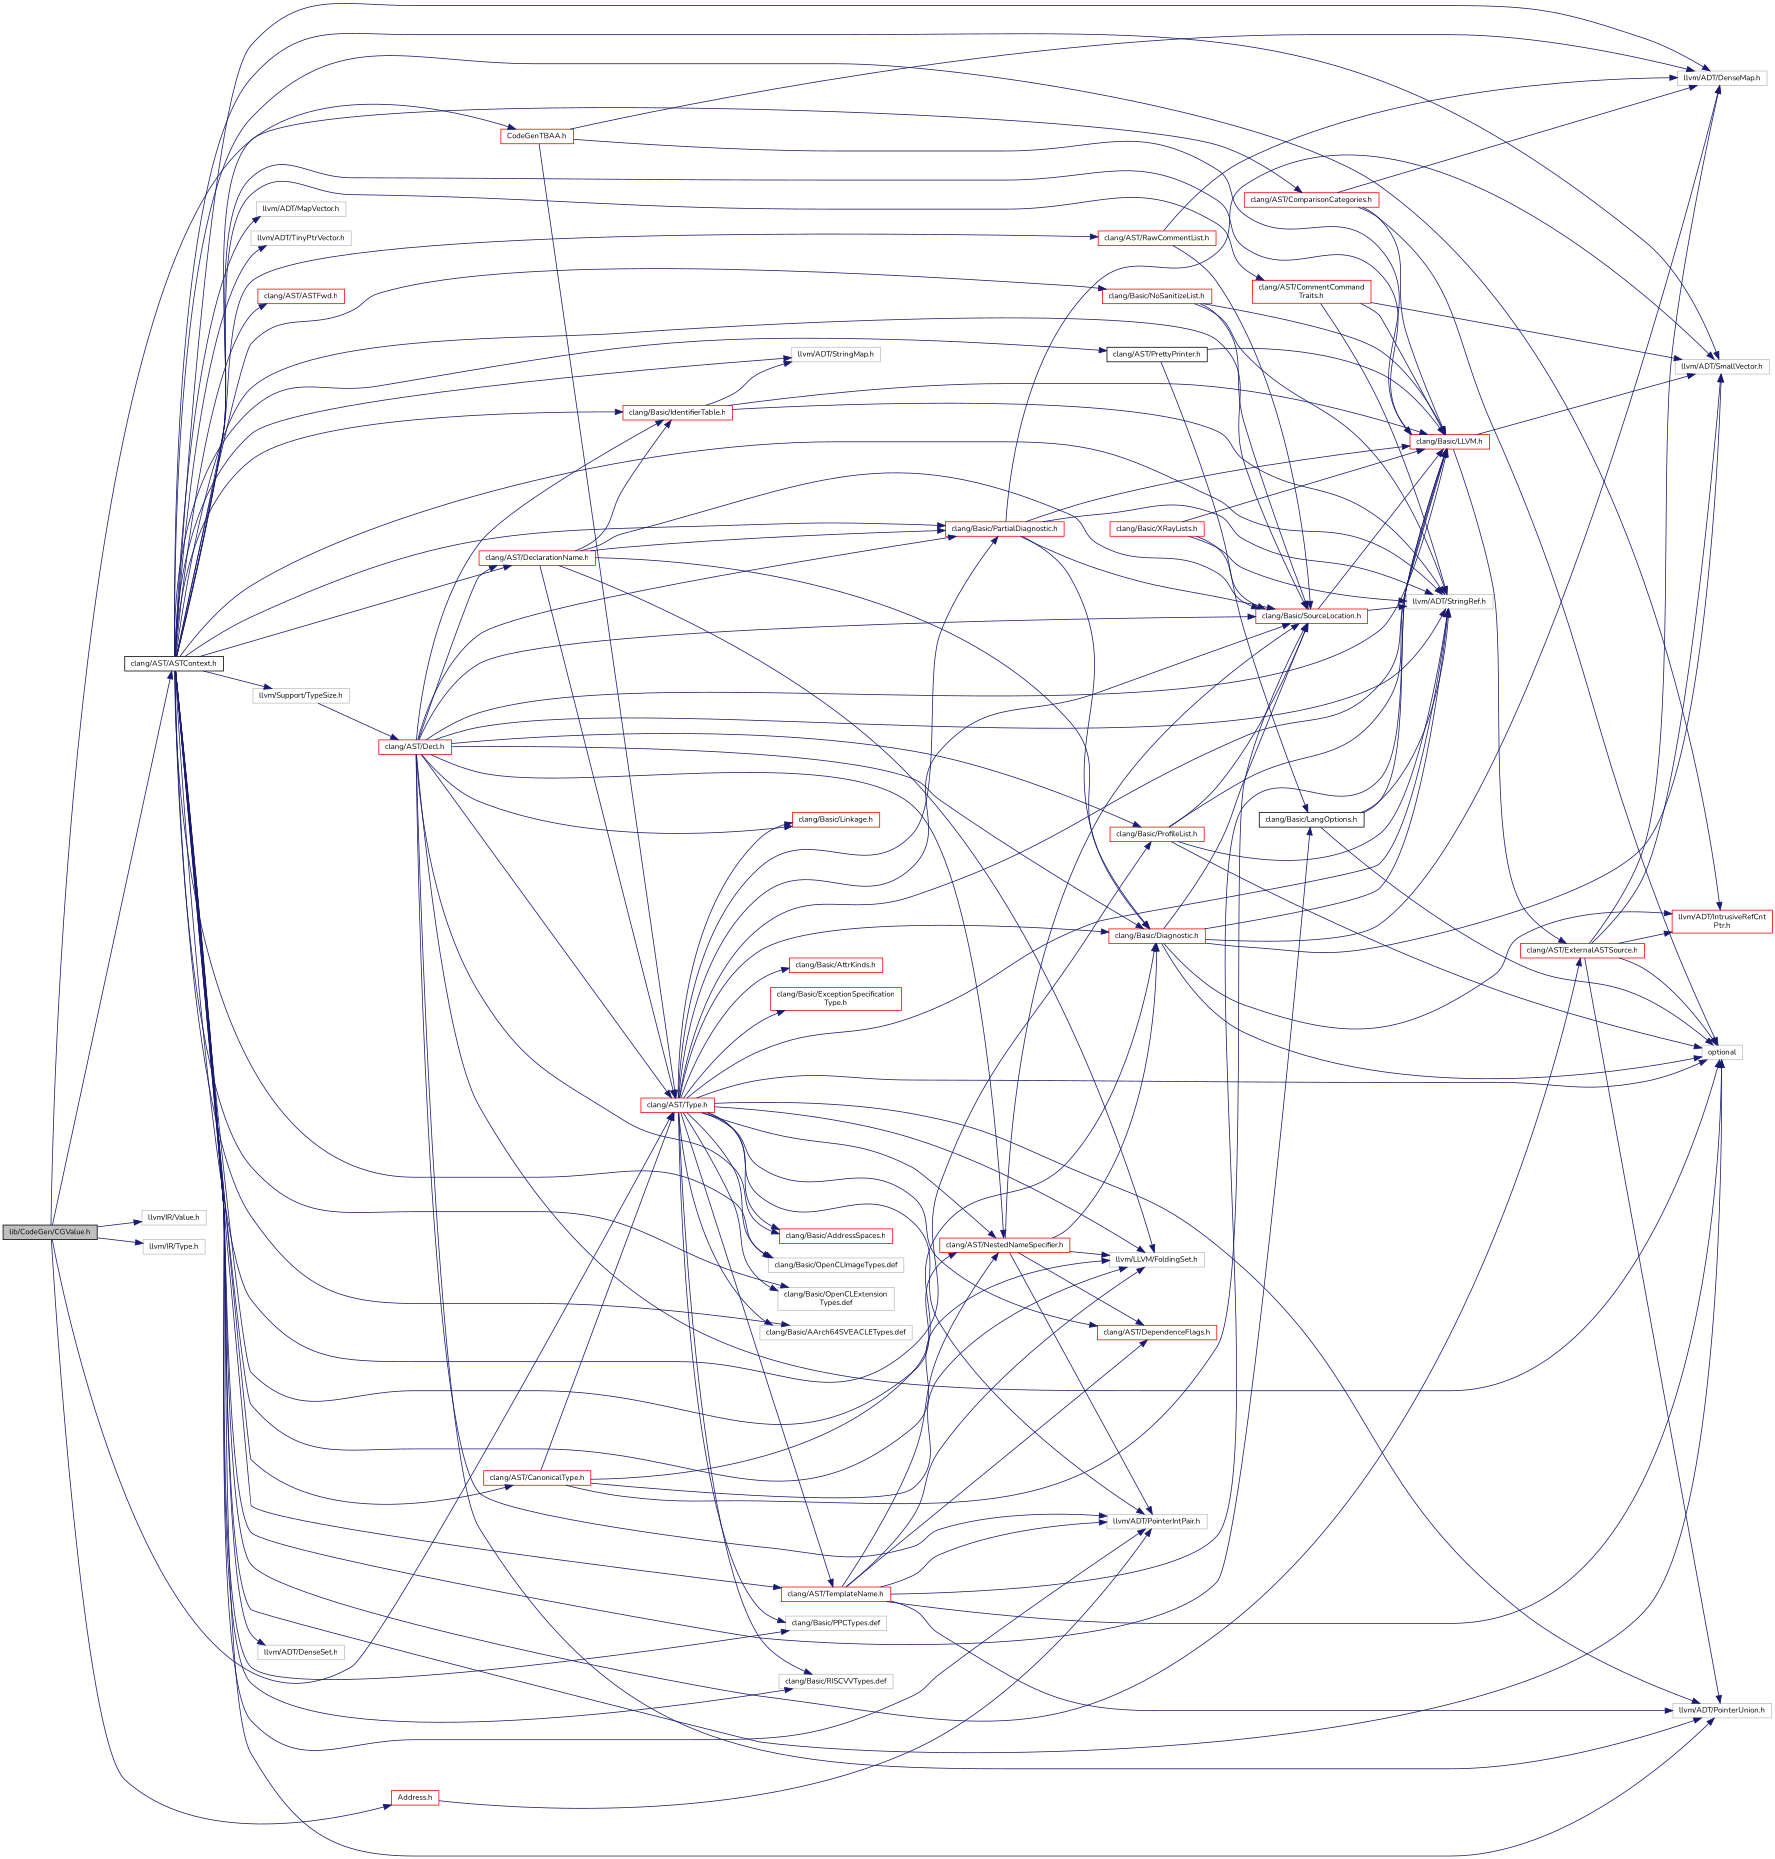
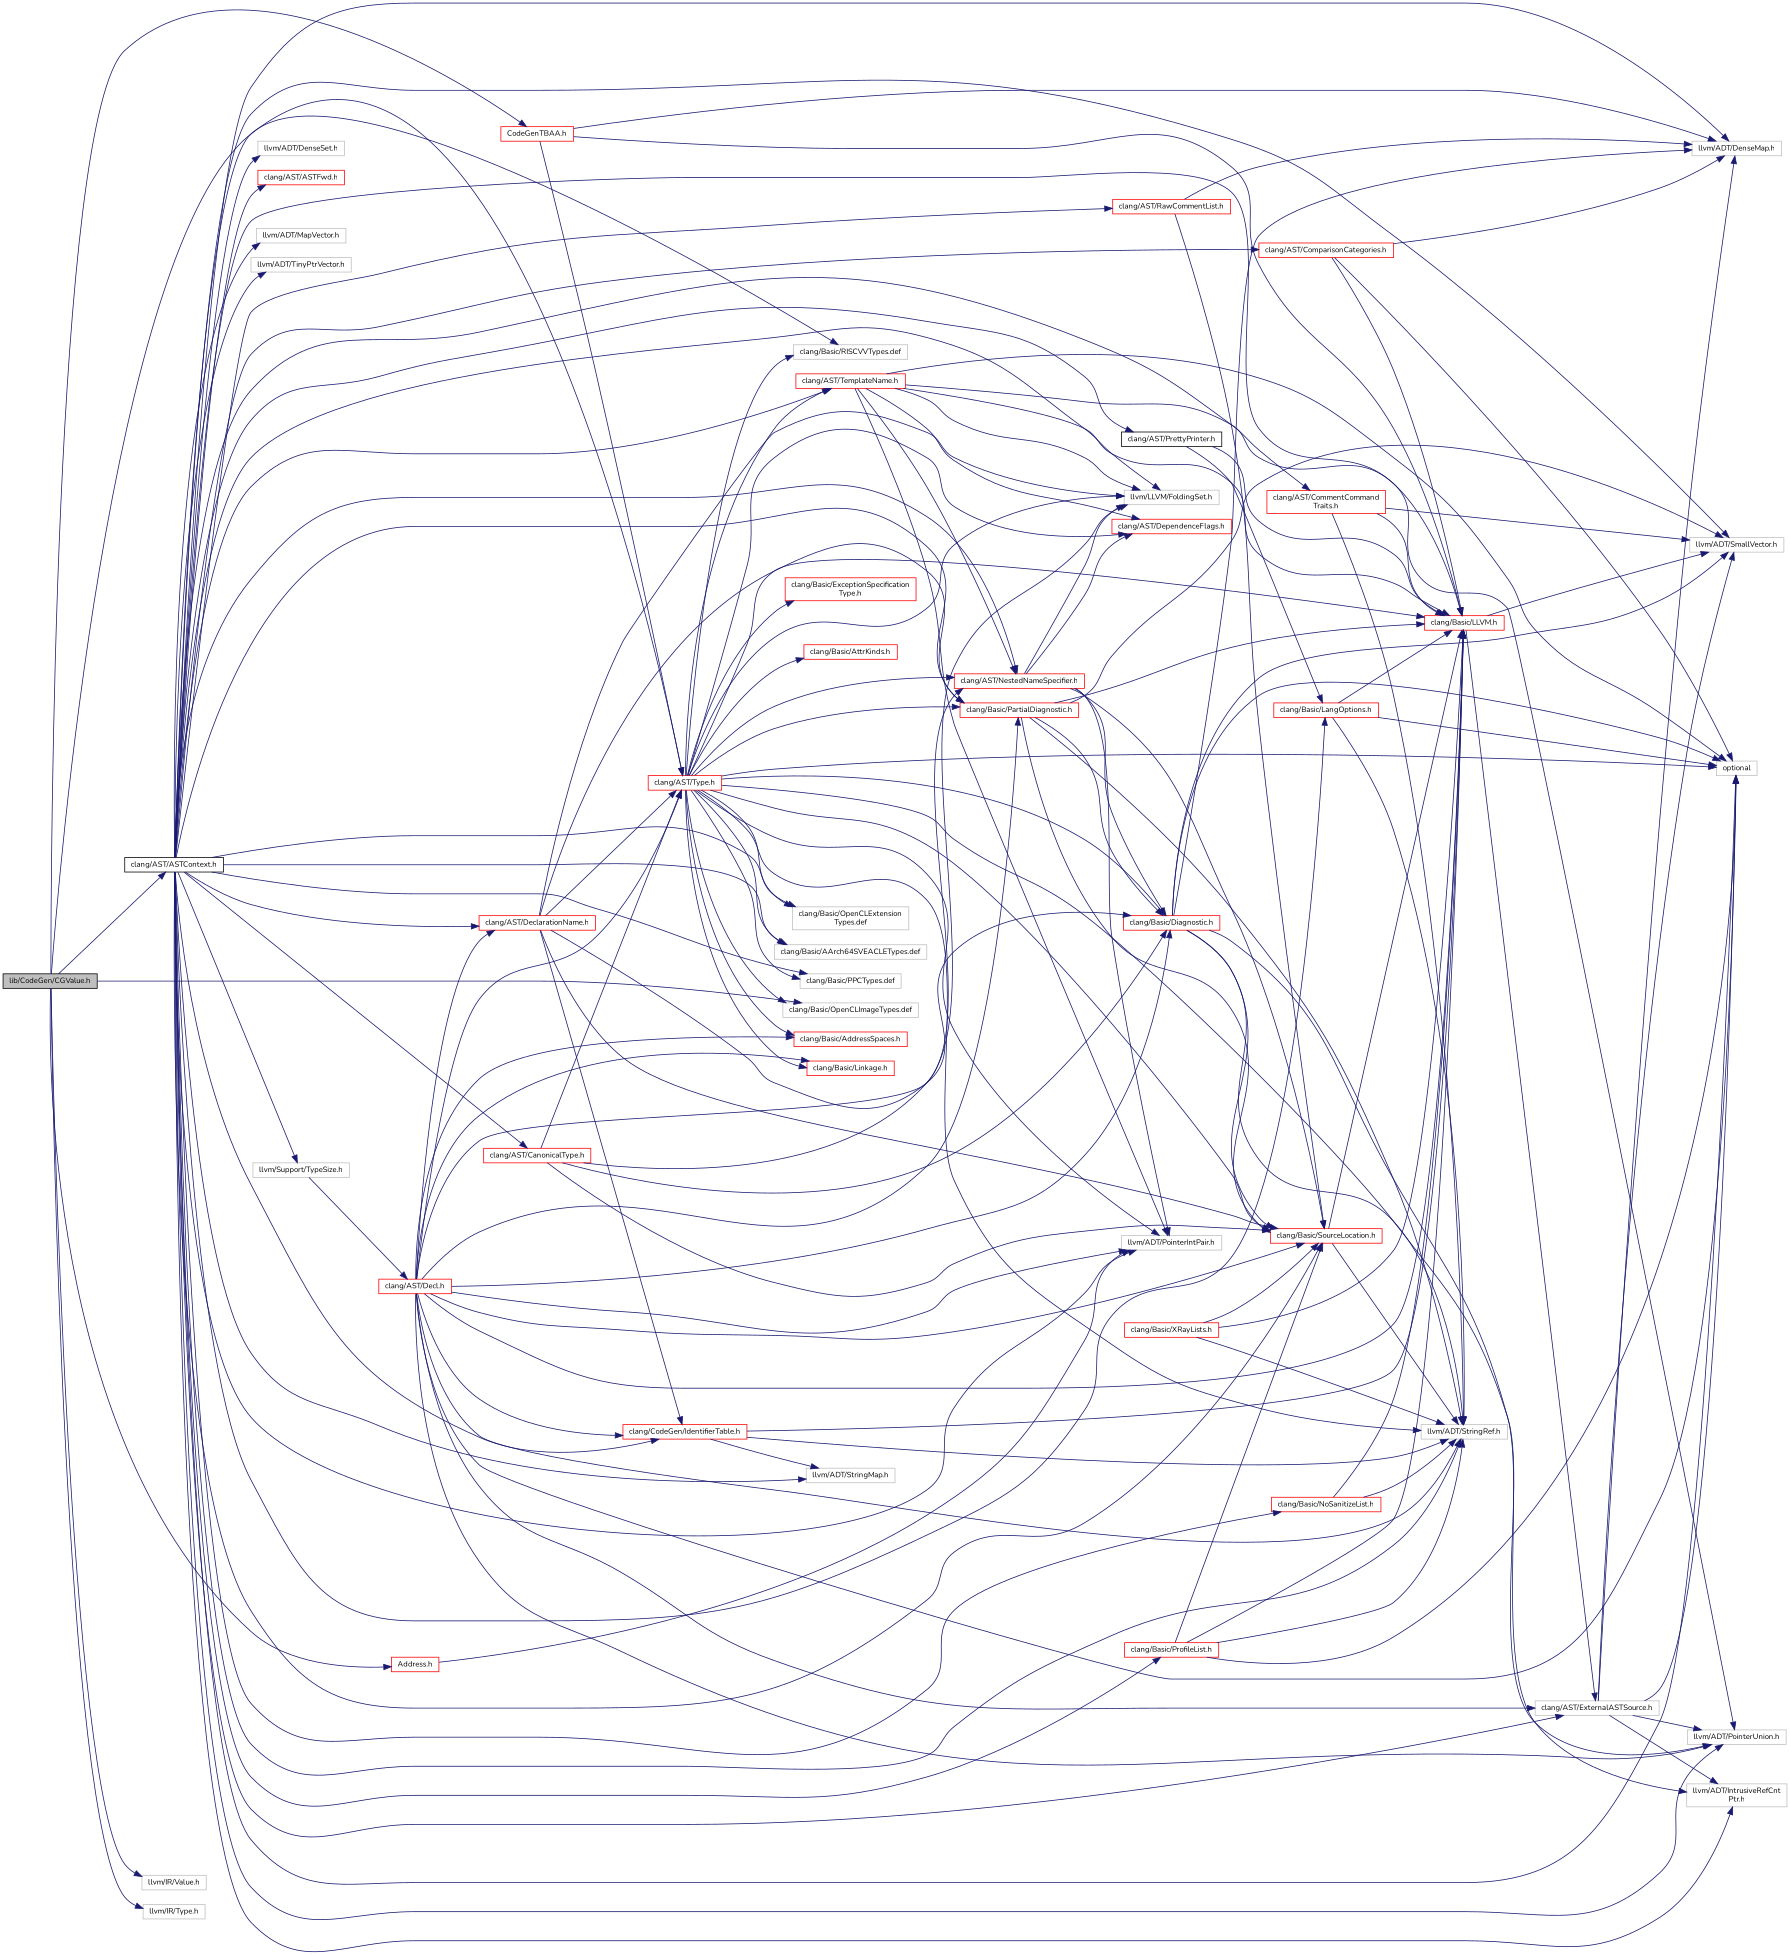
(678, 413) -> (685, 1432)
(1252, 449) -> none
(799, 738) -> (874, 1691)
(1312, 820) -> (1326, 710)
(1722, 922) -> (1737, 1795)
(1583, 951) -> (1597, 1708)
(313, 1138) -> (446, 981)
